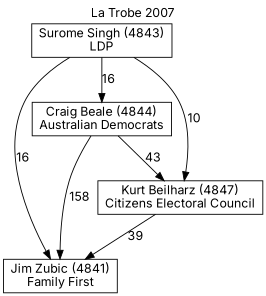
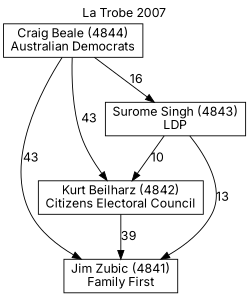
(102, 75) -> (121, 77)
(23, 158) -> (223, 198)
(80, 198) -> (31, 158)
(180, 198) -> (121, 198)
